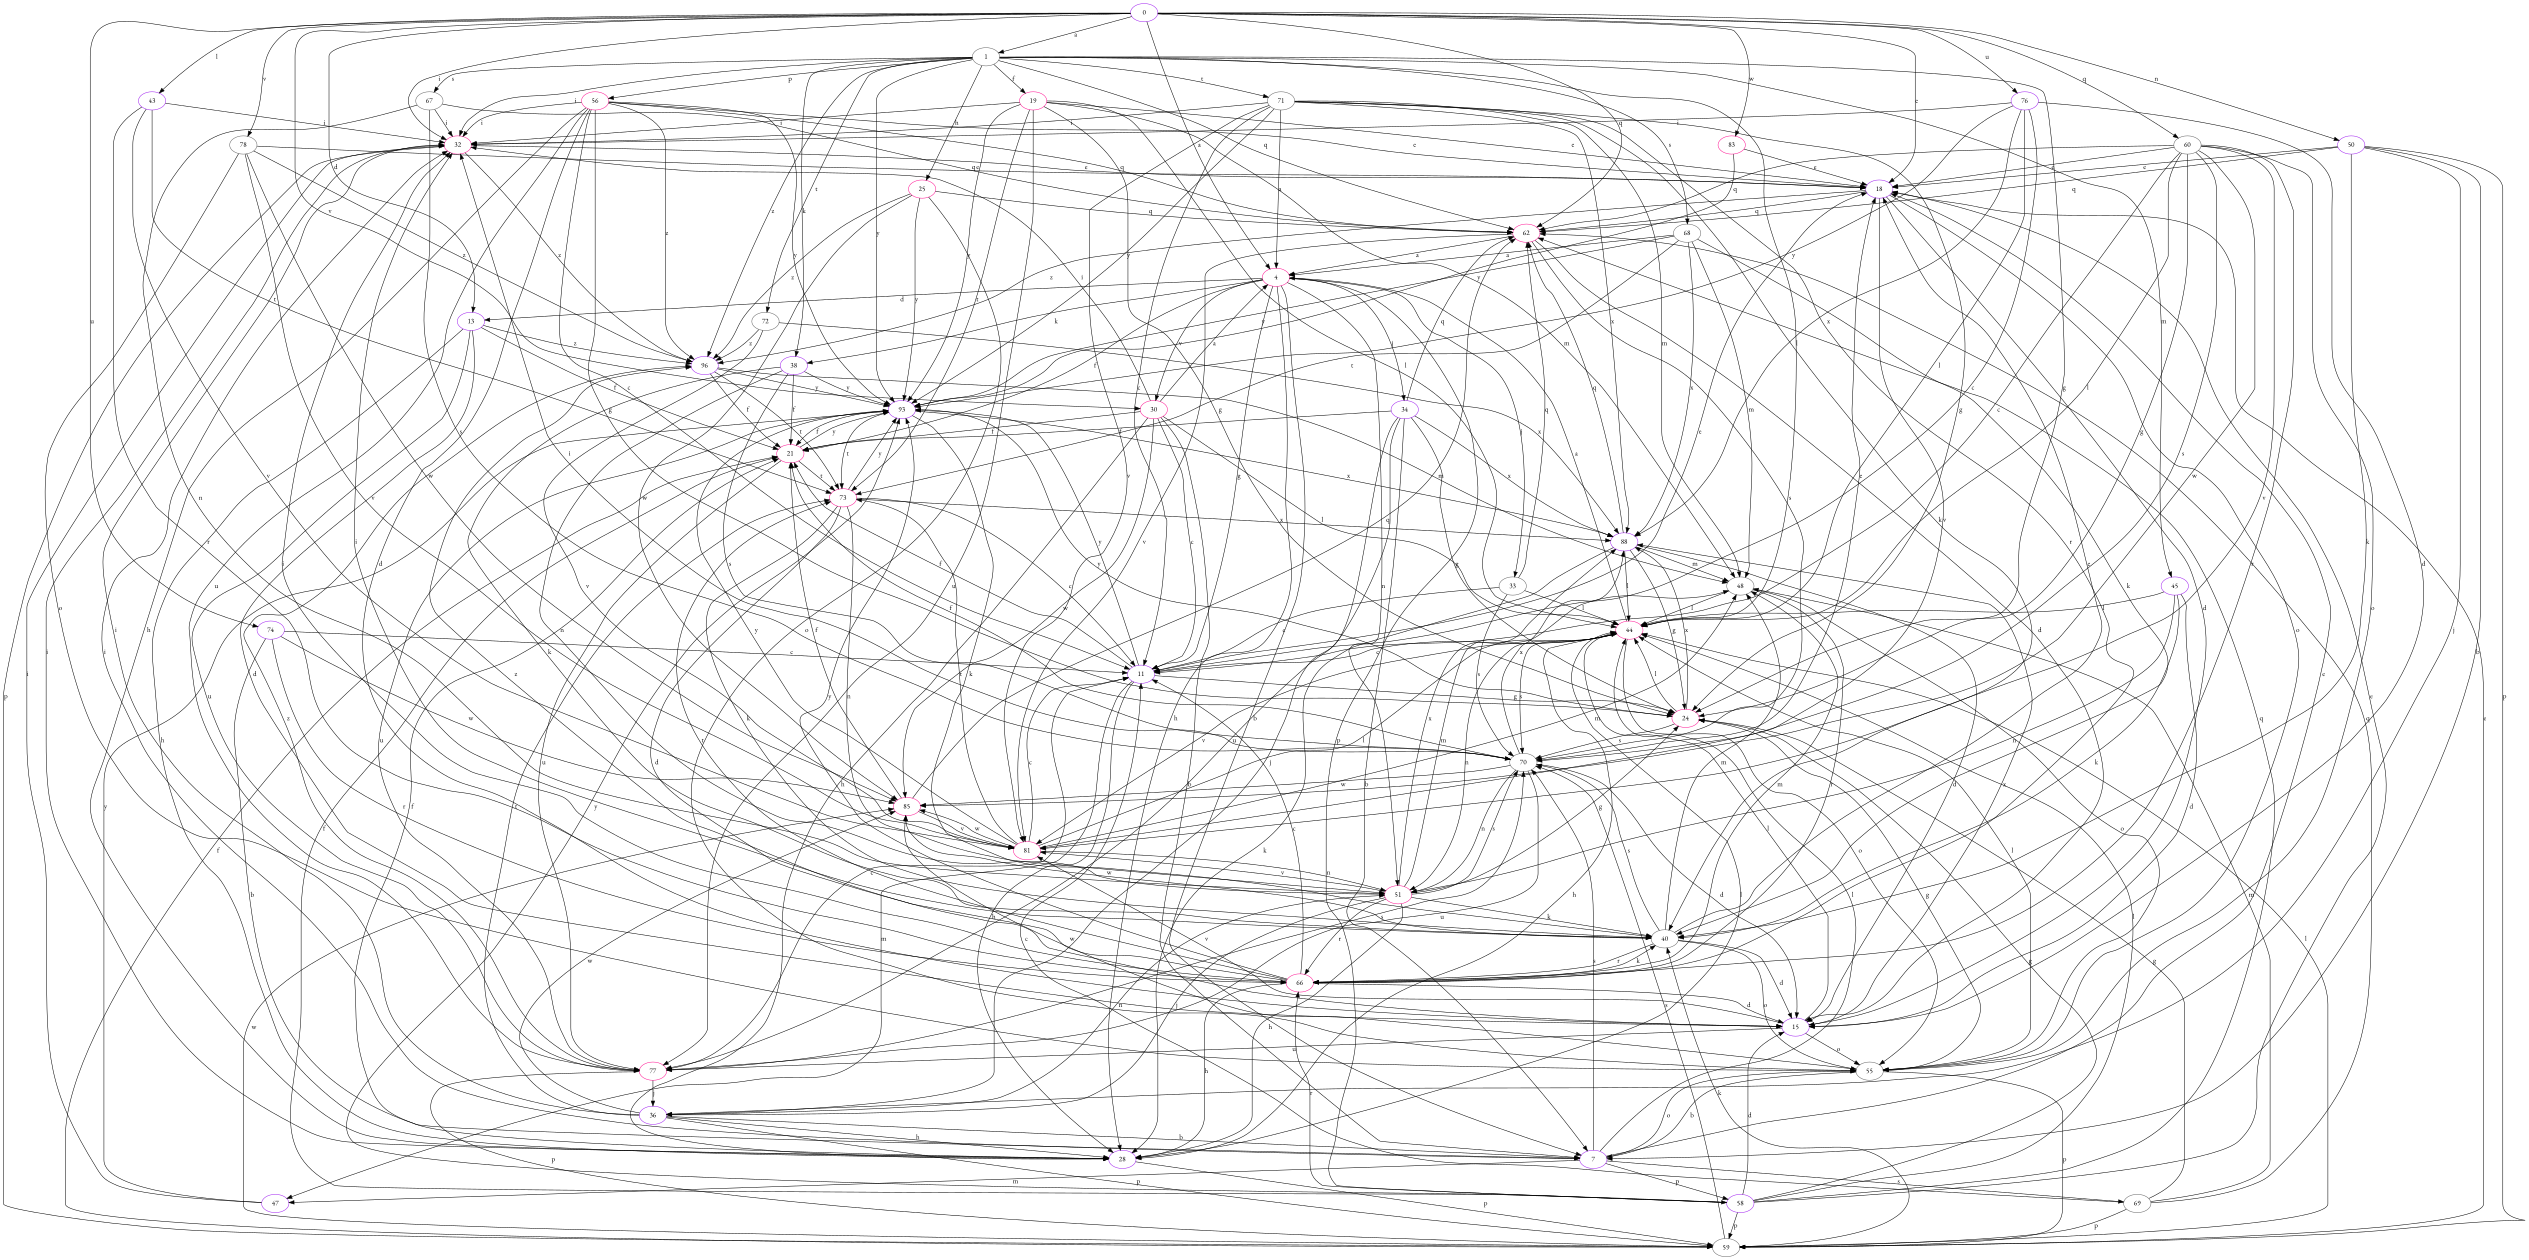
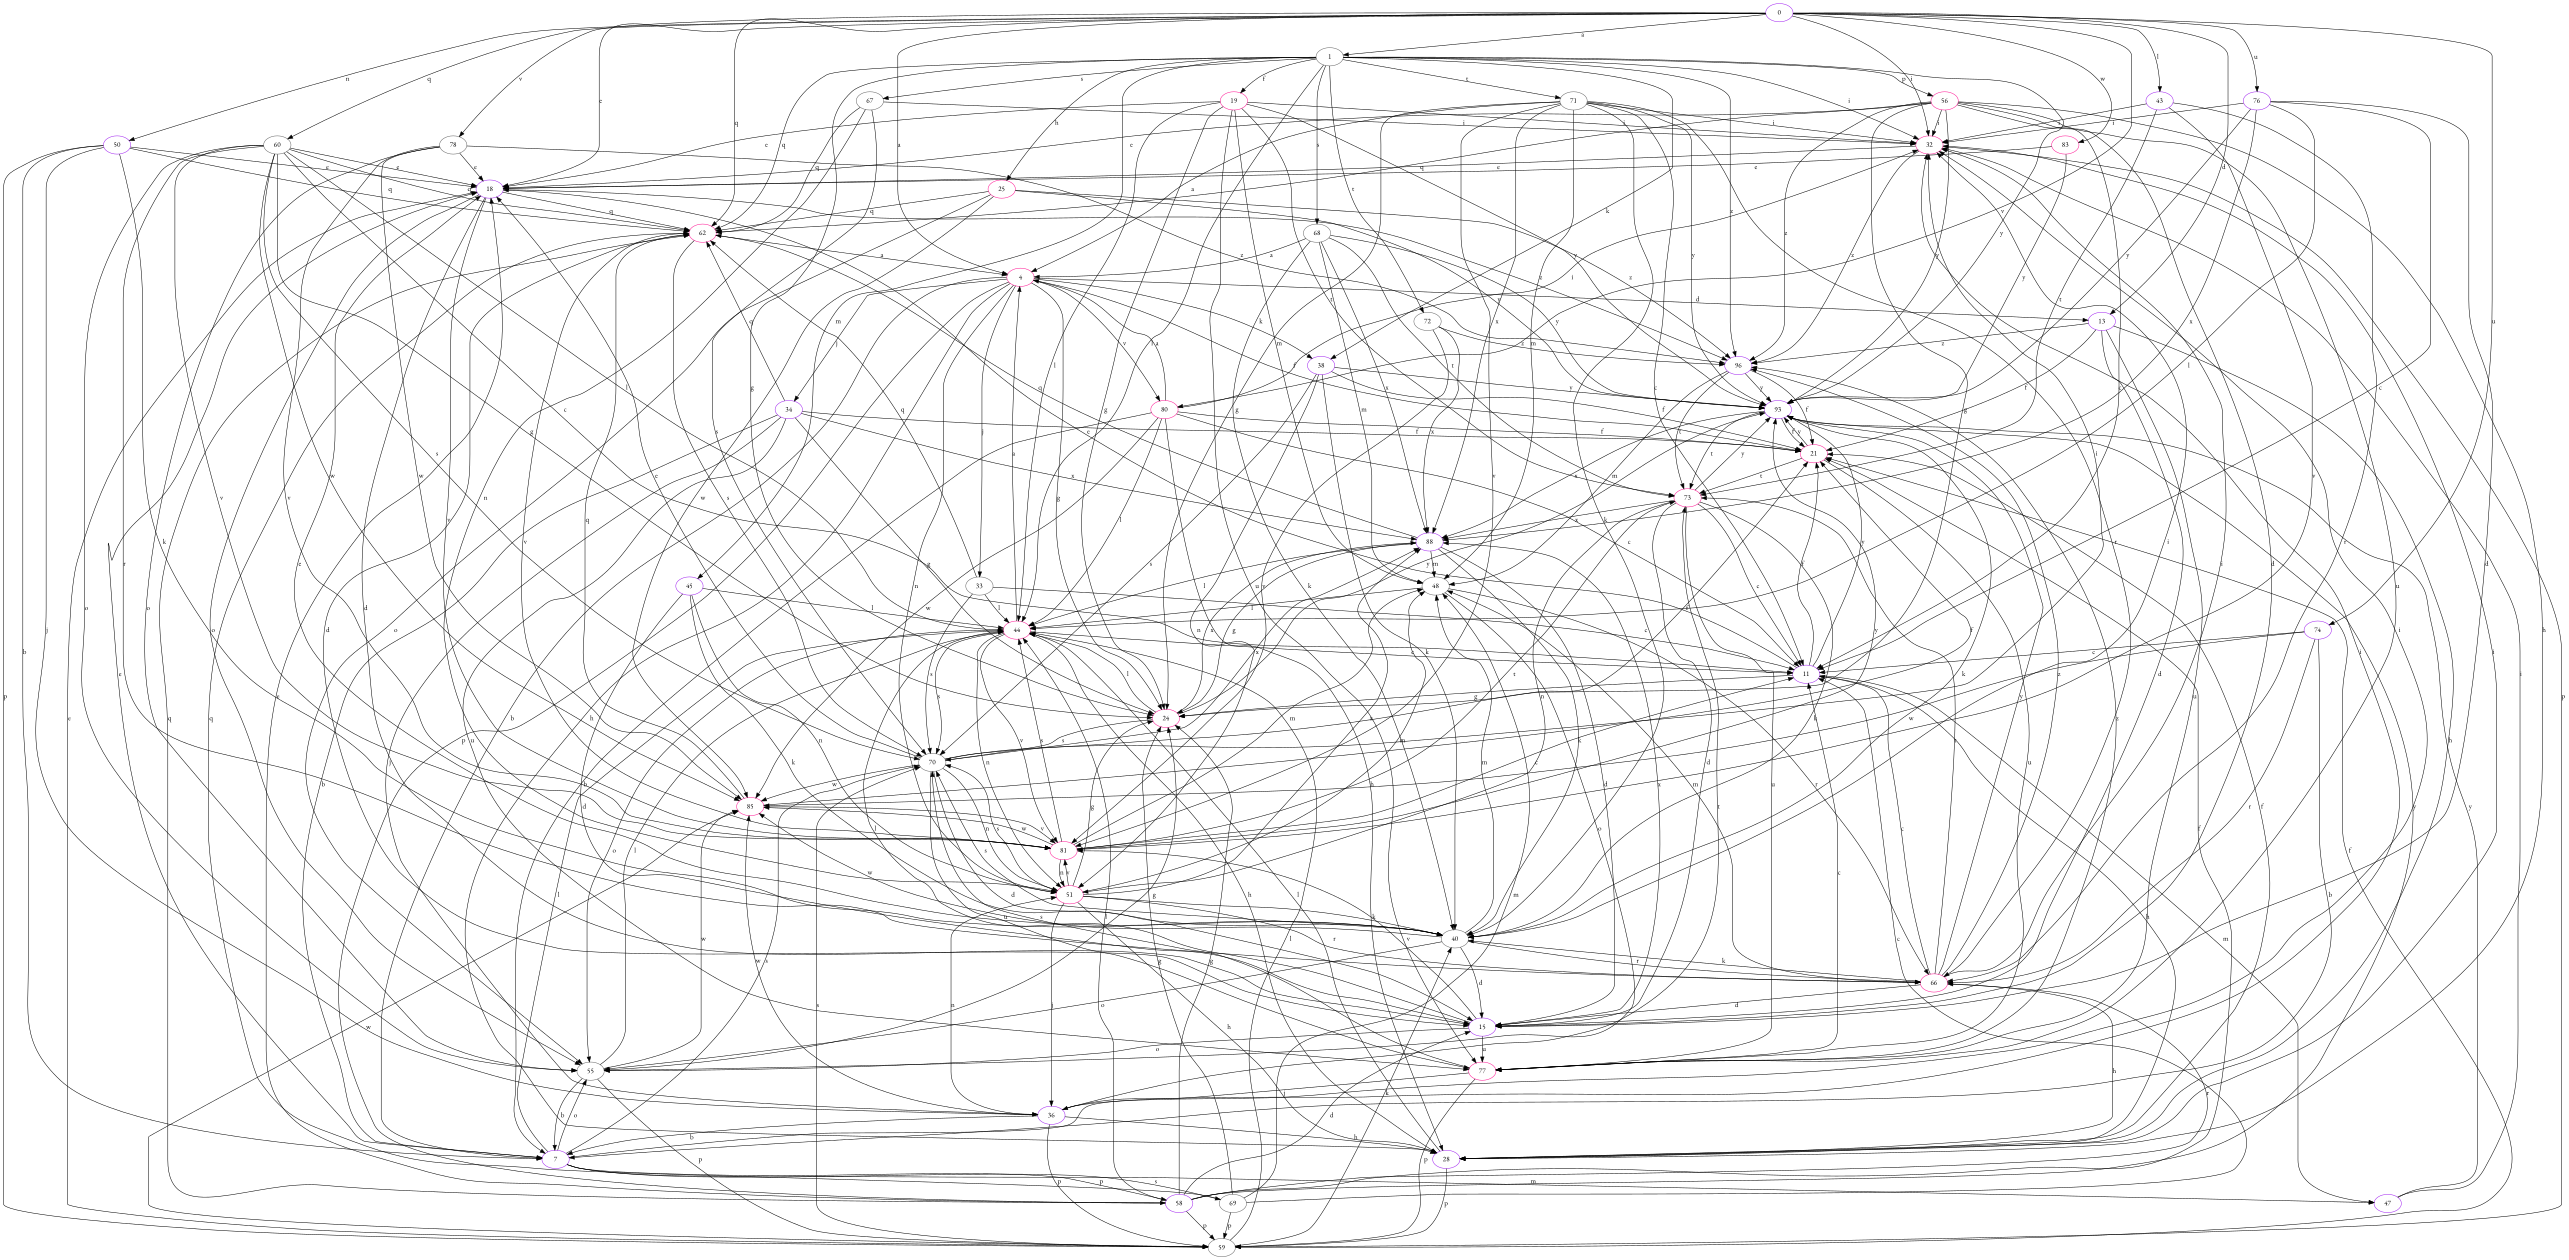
(1154, 410) -> (1164, 410)
(1235, 491) -> (1057, 506)
(419, 610) -> (1771, 884)
(1364, 740) -> (1042, 740)
(1305, 780) -> (1577, 718)
